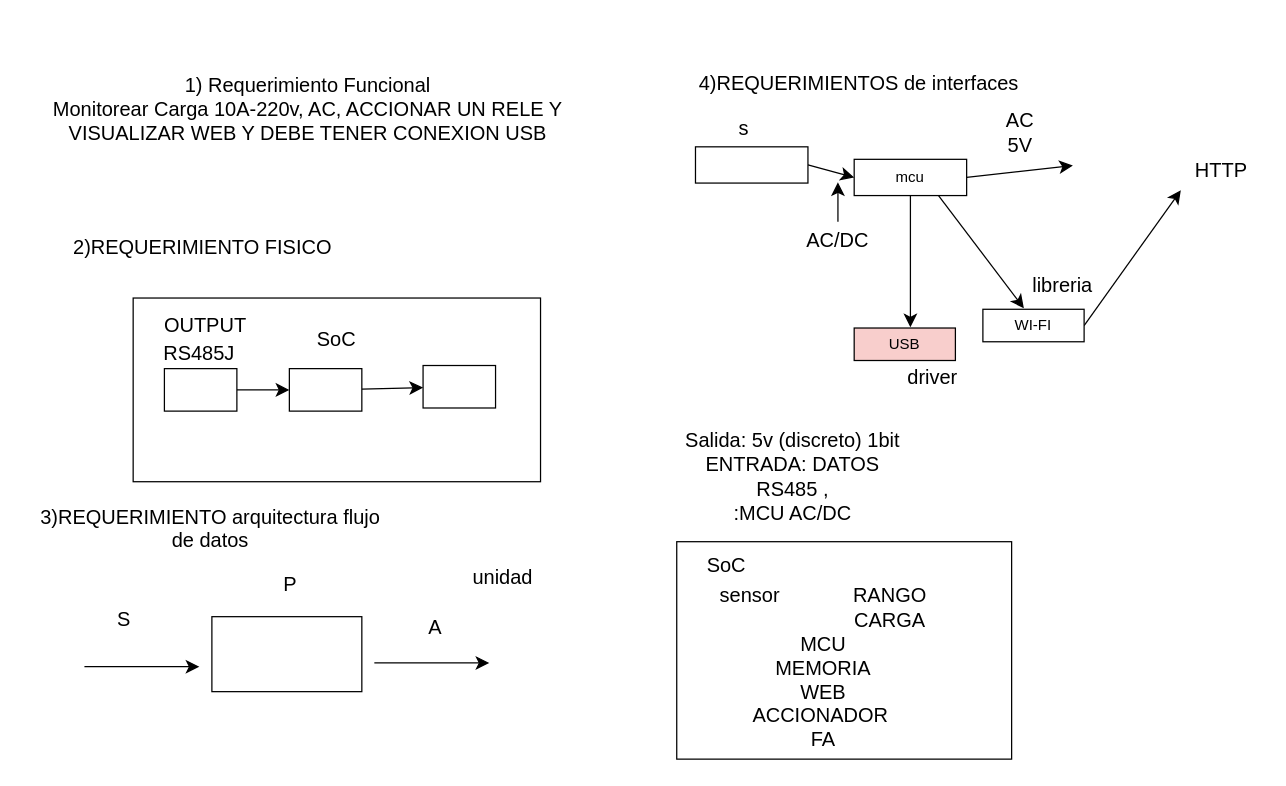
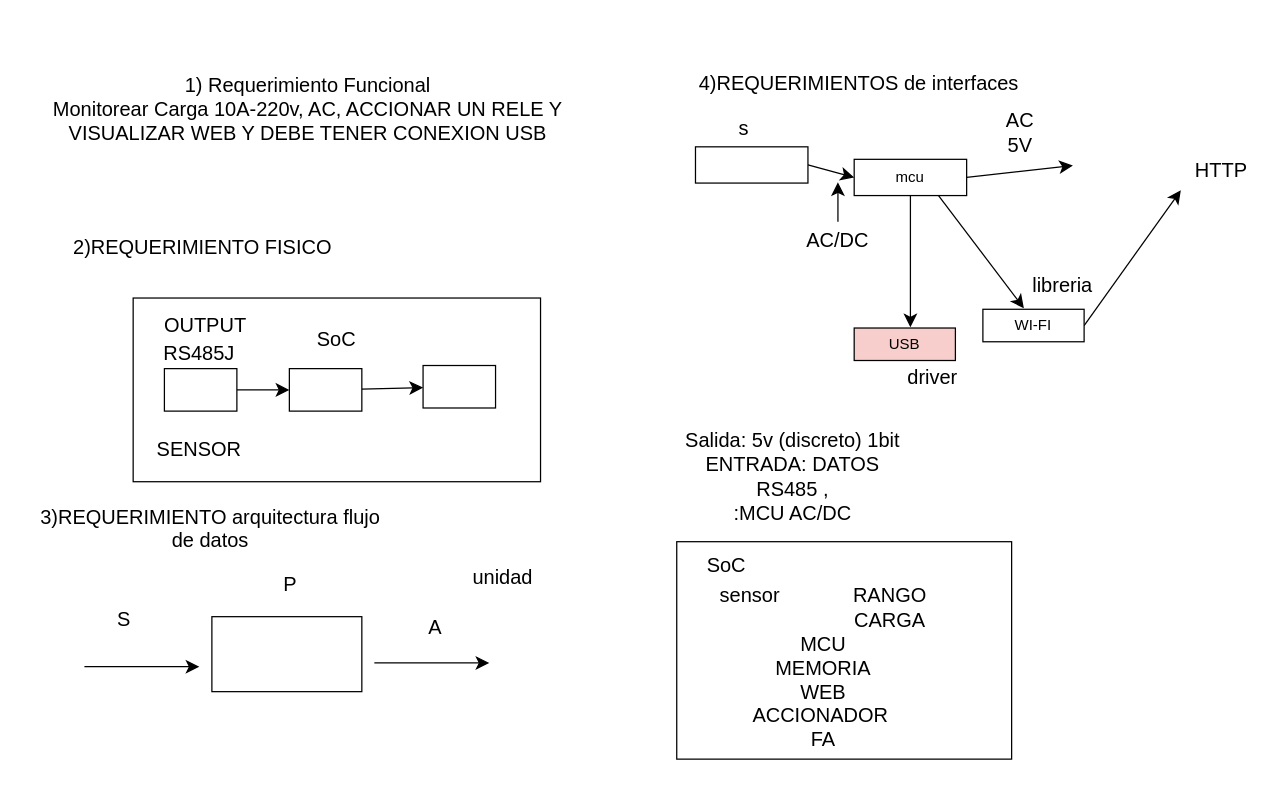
none -> (199, 449)
